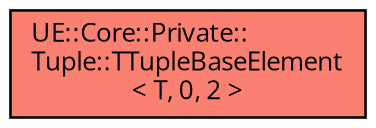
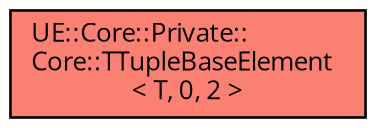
(188, 64) -> (188, 64)
